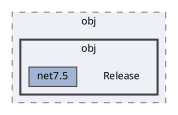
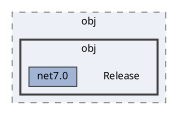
(53, 77) -> (53, 77)
